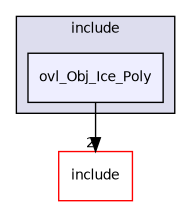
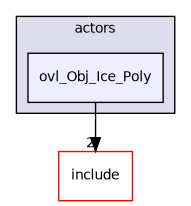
(96, 29) -> (96, 29)
